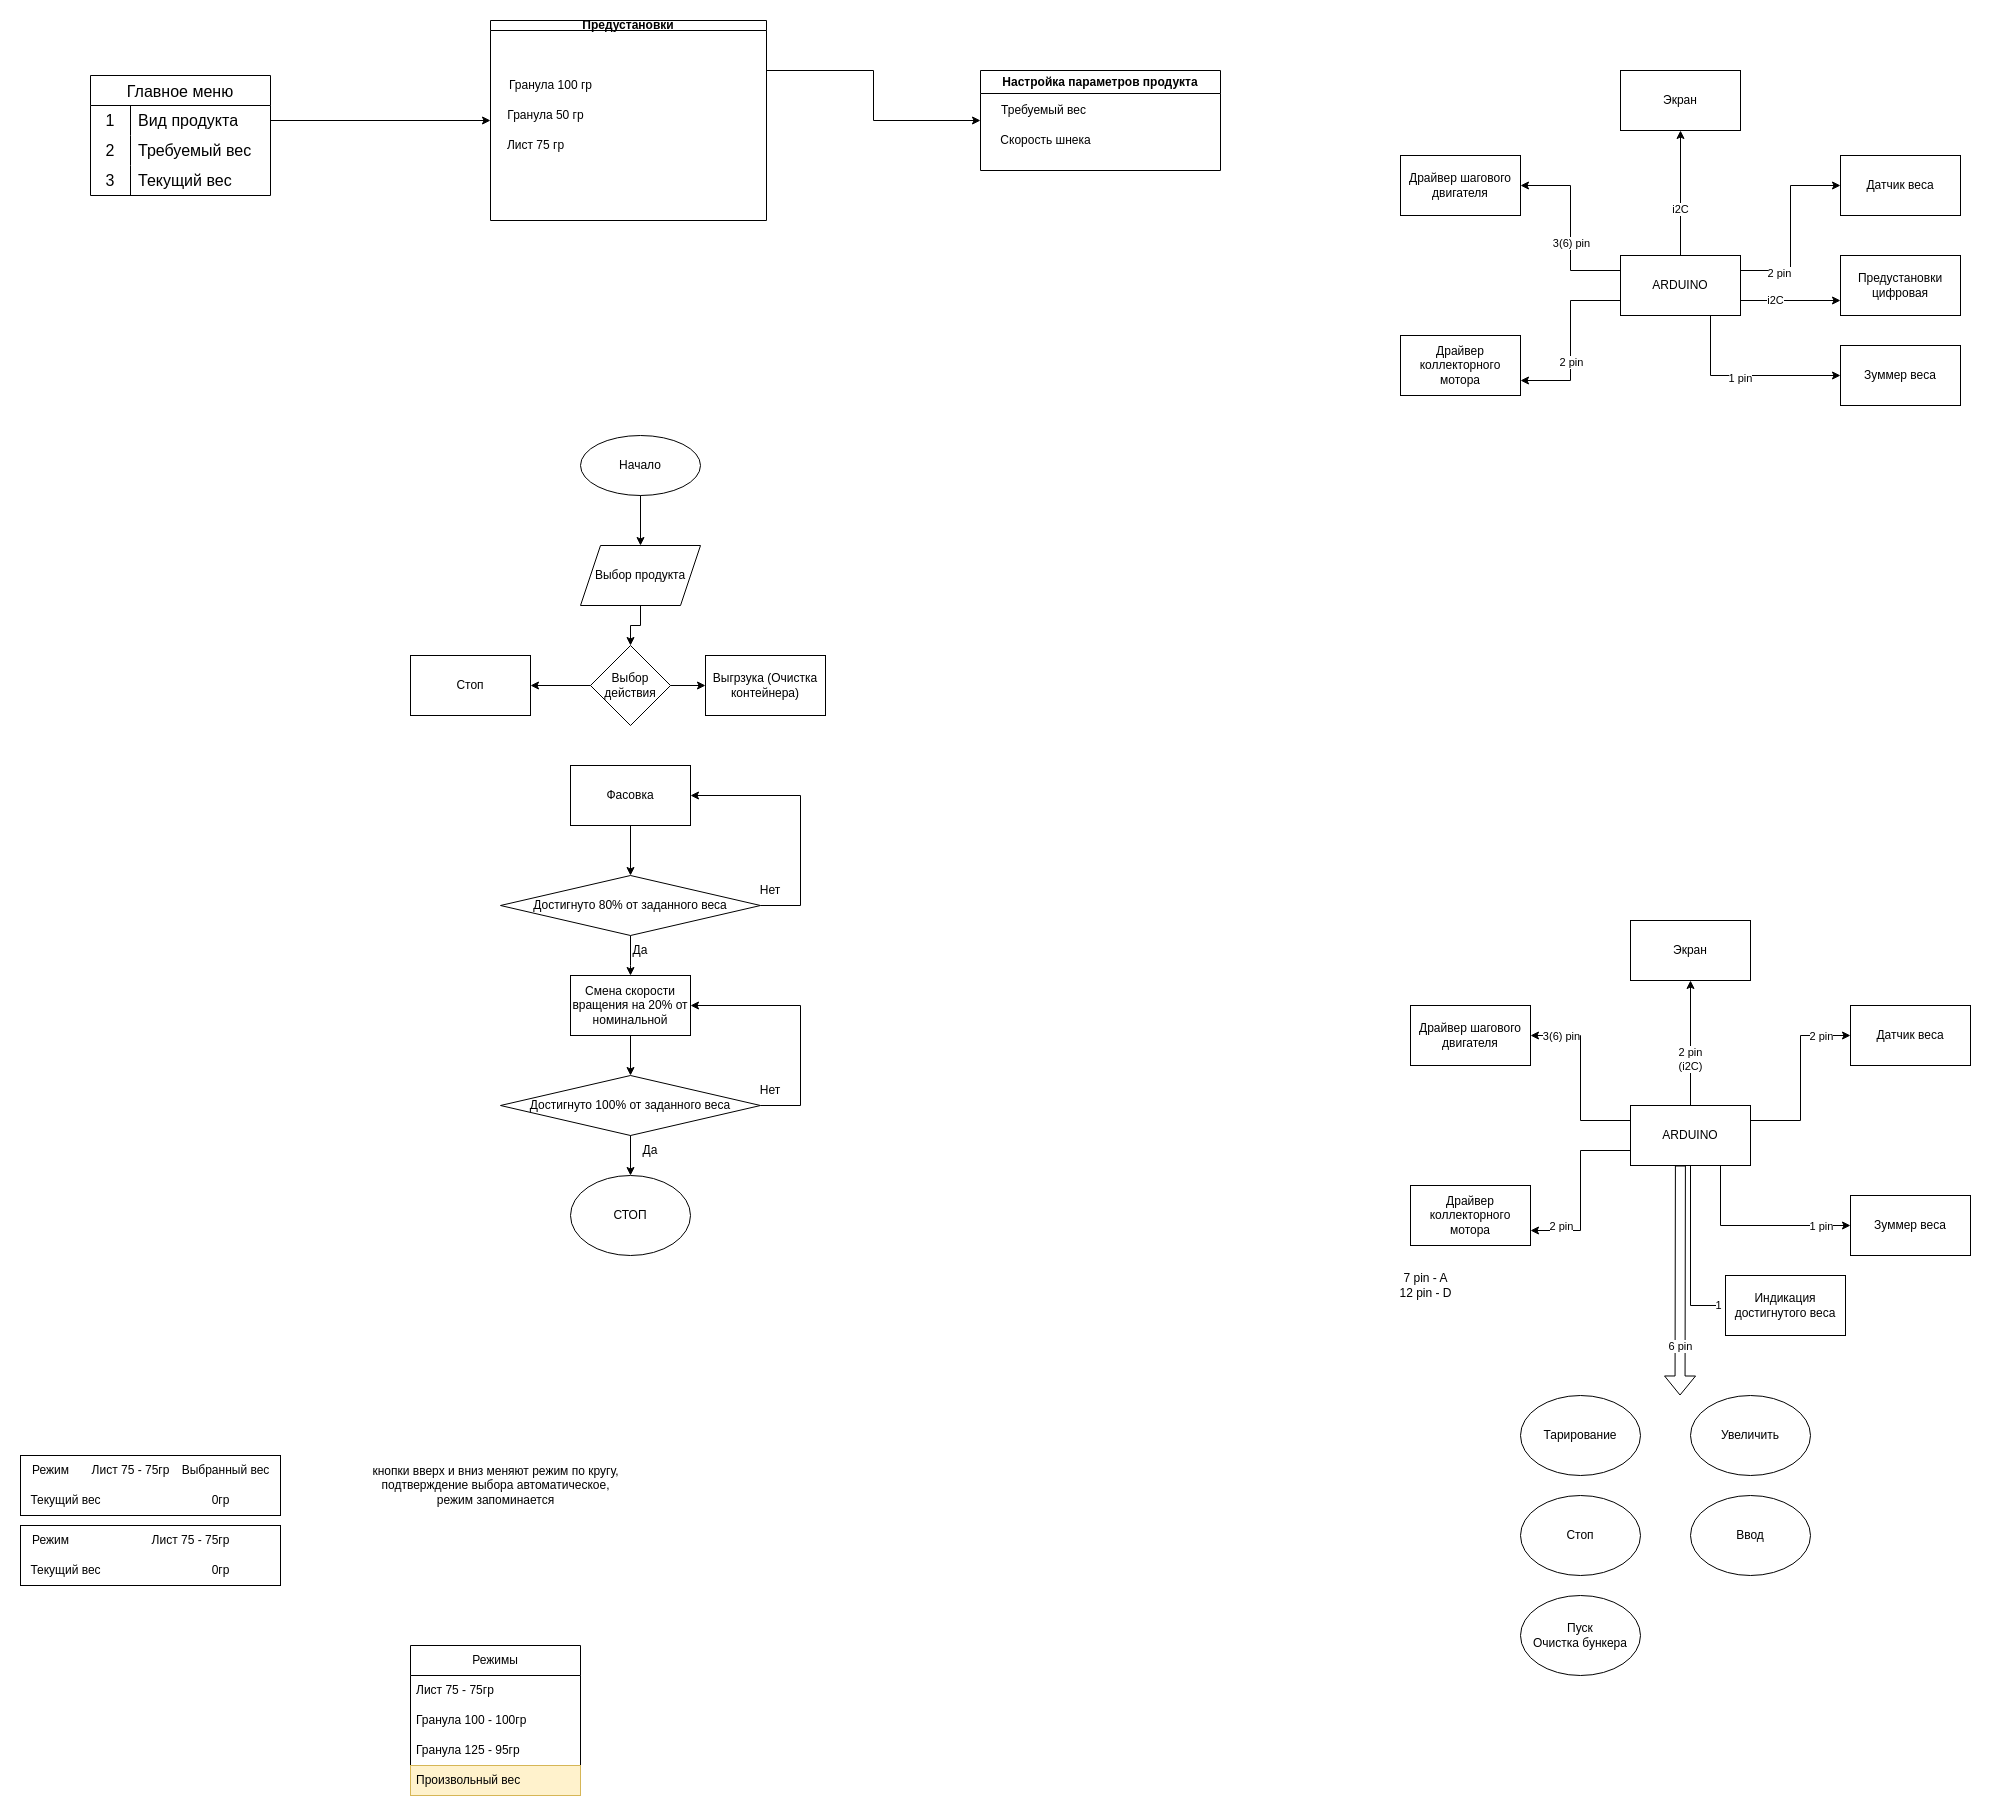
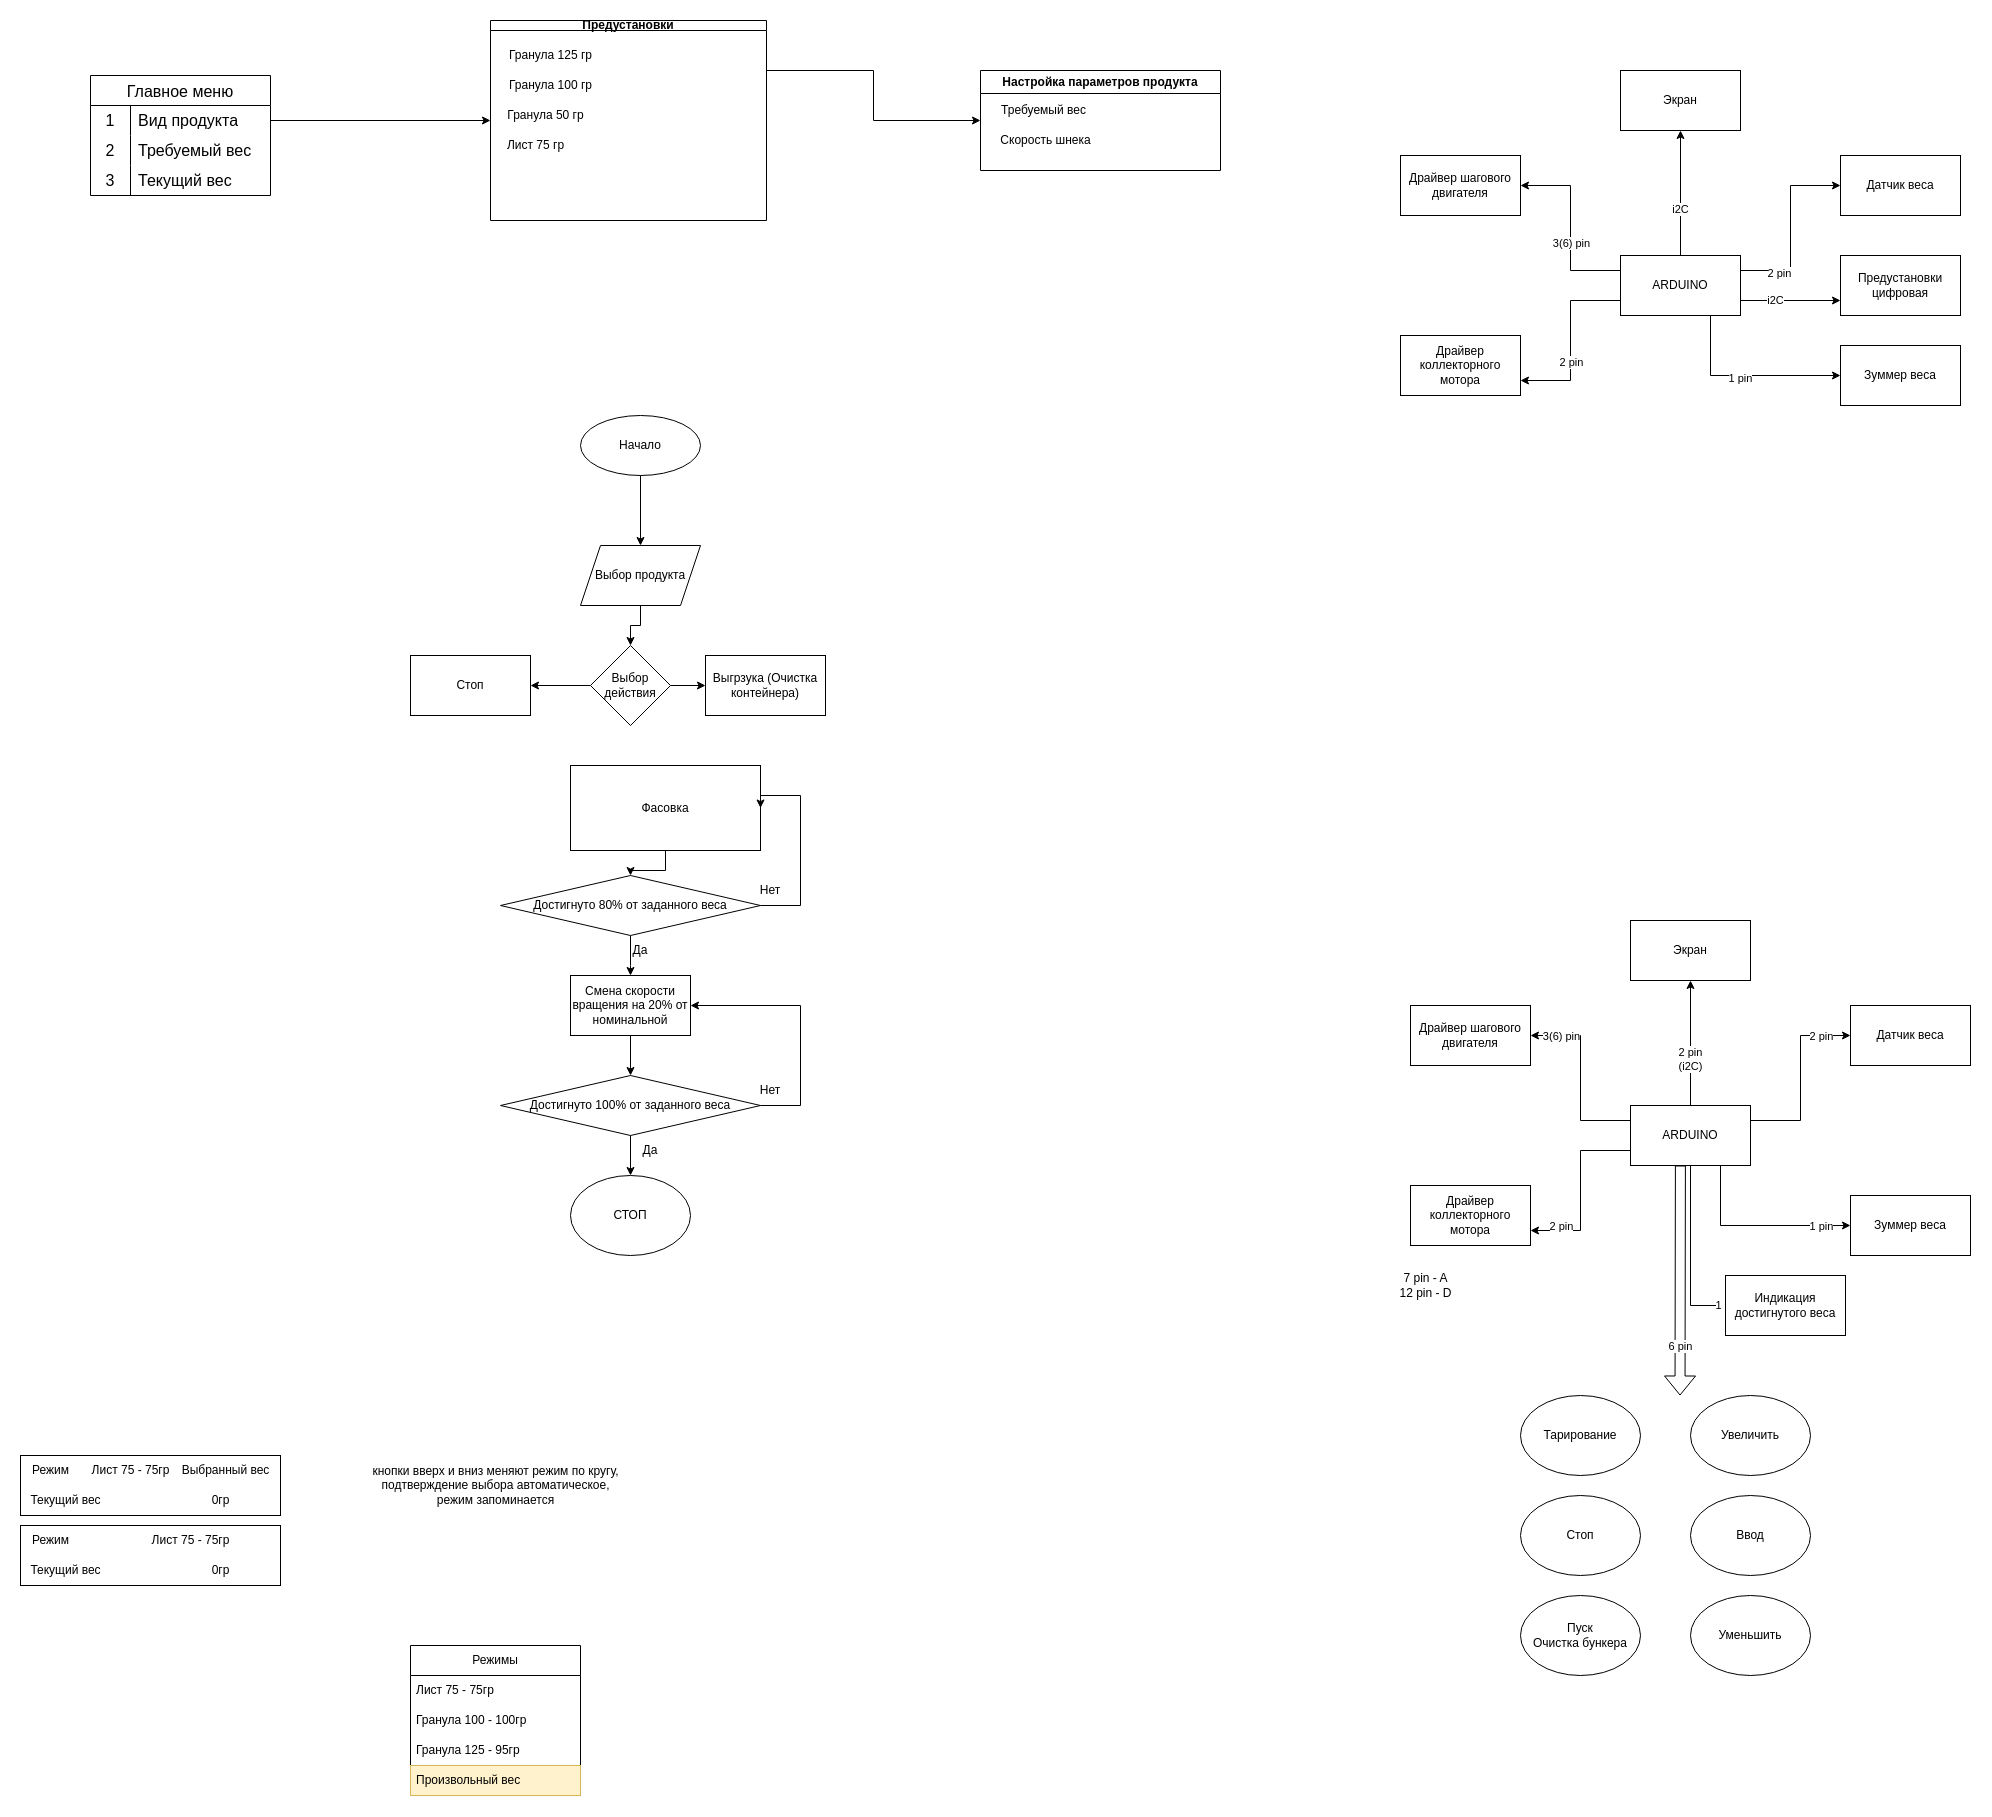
none -> (551, 56)
(641, 466) -> (641, 446)
(631, 796) -> (666, 808)
none -> (1751, 1636)
